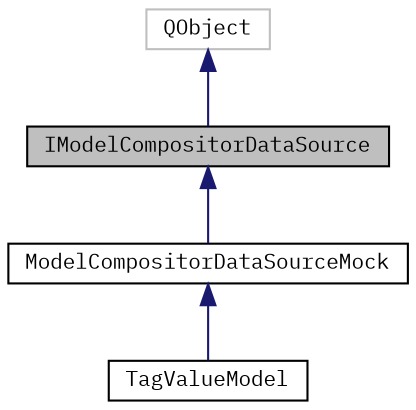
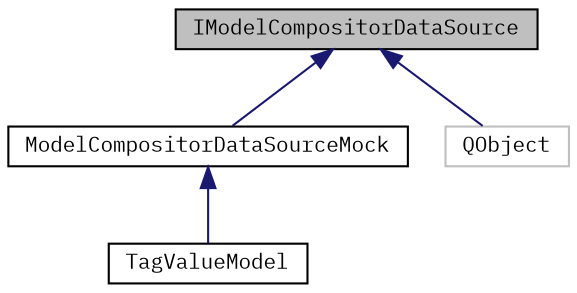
(208, 99) -> (440, 94)
